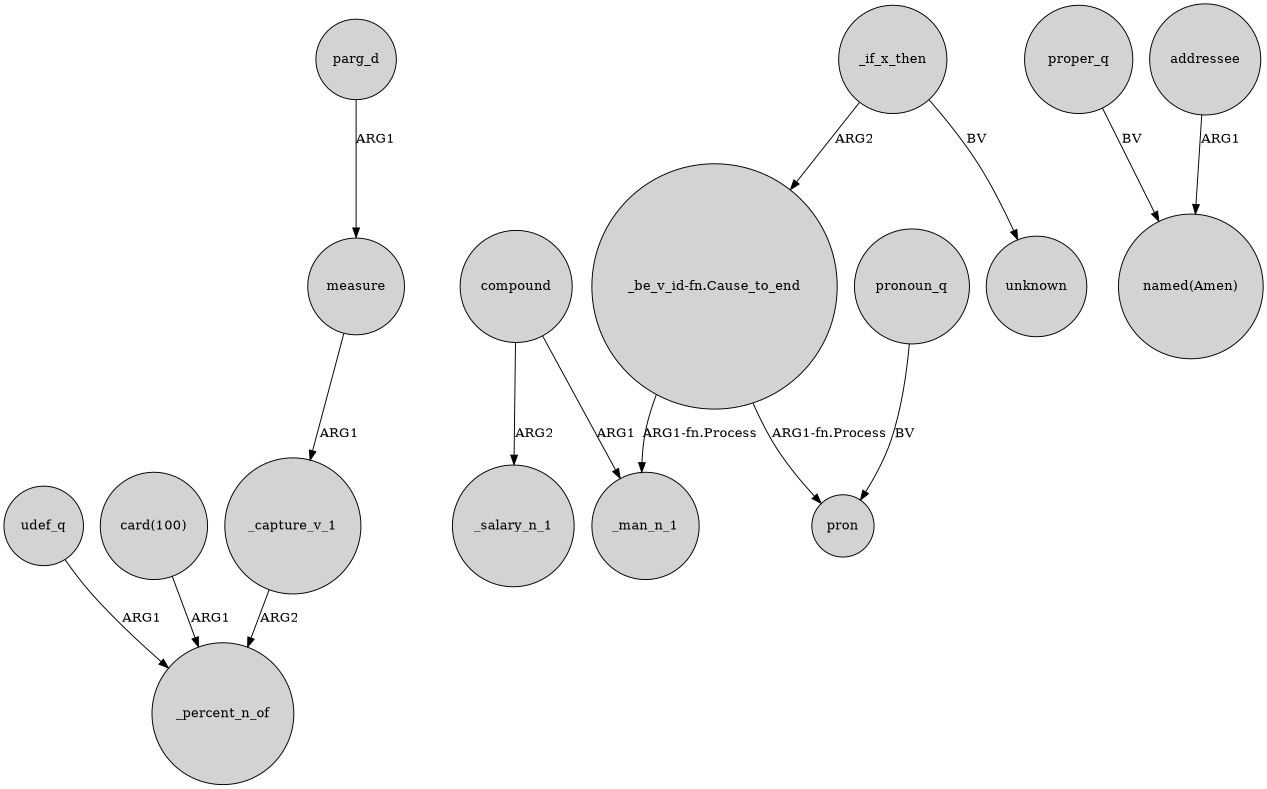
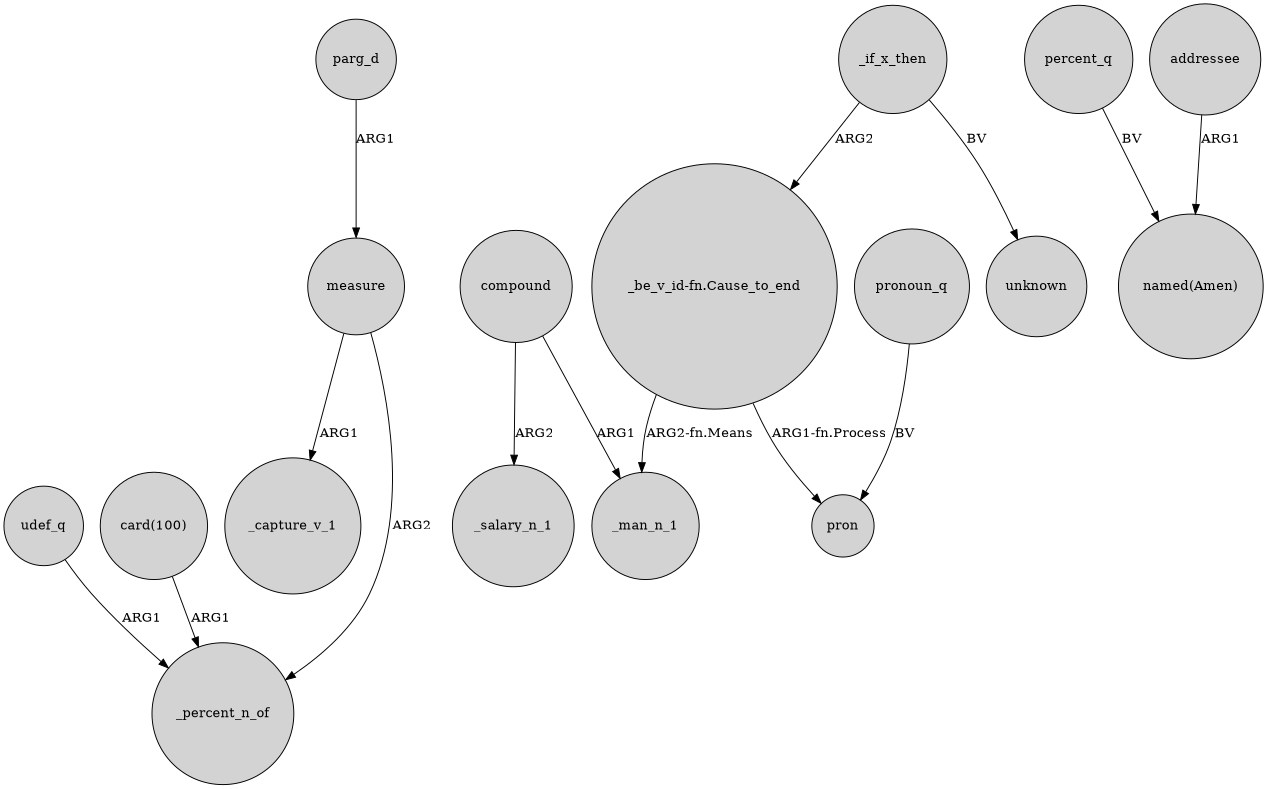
(1079, 59) -> (1079, 59)
(700, 434) -> (700, 434)
(260, 614) -> (390, 520)
